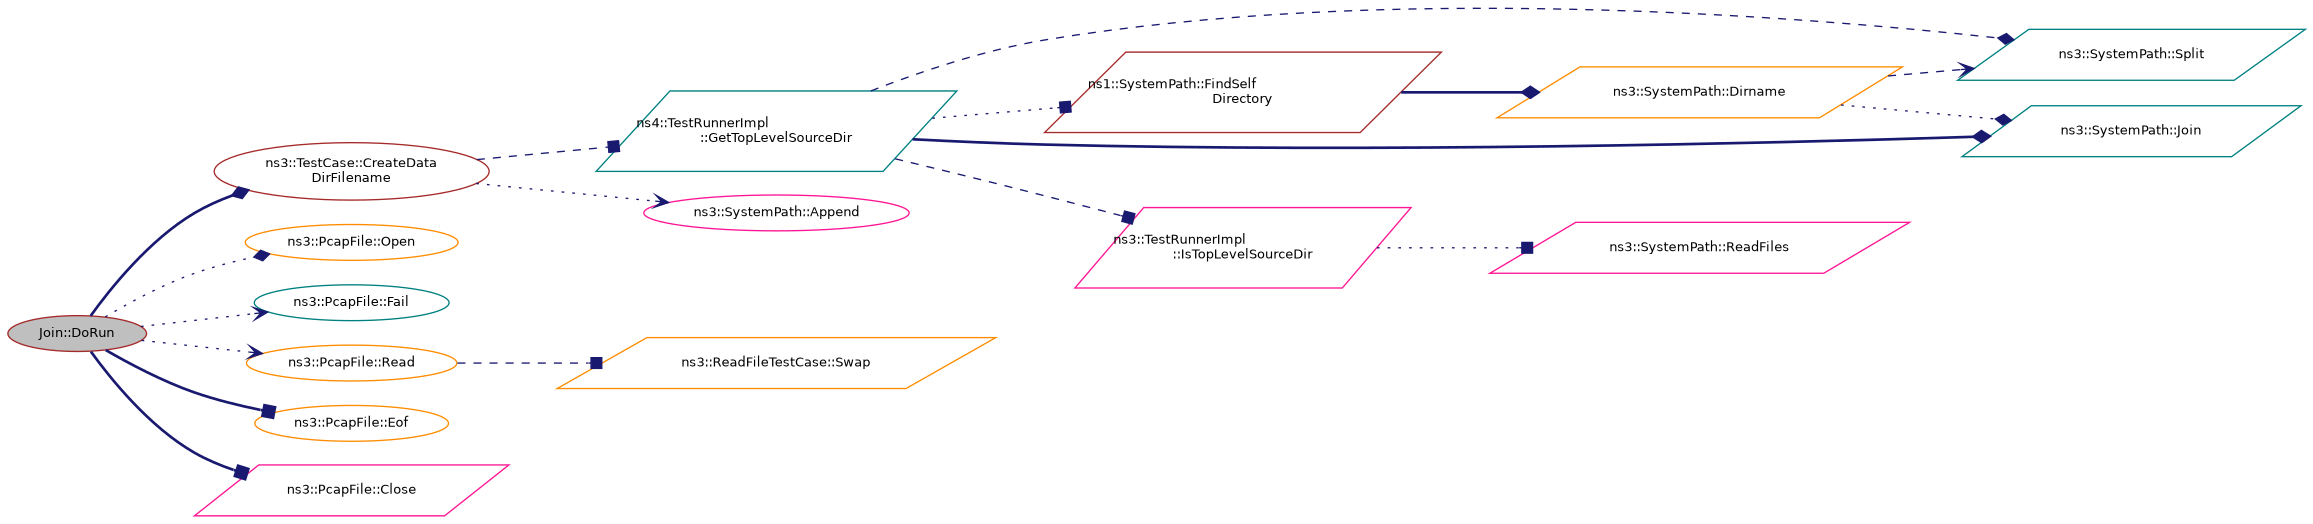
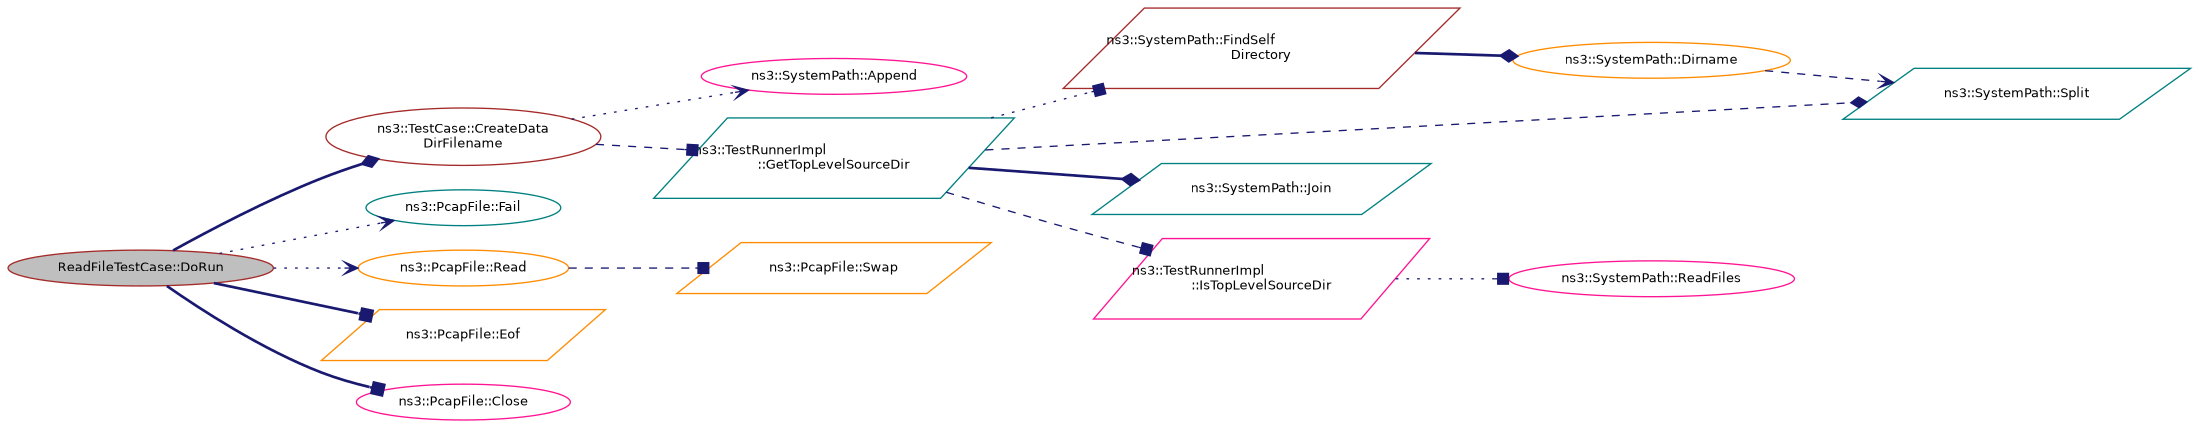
(1243, 92) -> (1262, 48)
(1700, 92) -> (1652, 60)
(1918, 112) -> none
(776, 131) -> (834, 158)
(352, 242) -> none
(1700, 248) -> (1652, 279)
(77, 334) -> (141, 268)
(776, 363) -> (834, 268)
(352, 423) -> (463, 335)
(352, 490) -> (463, 402)
